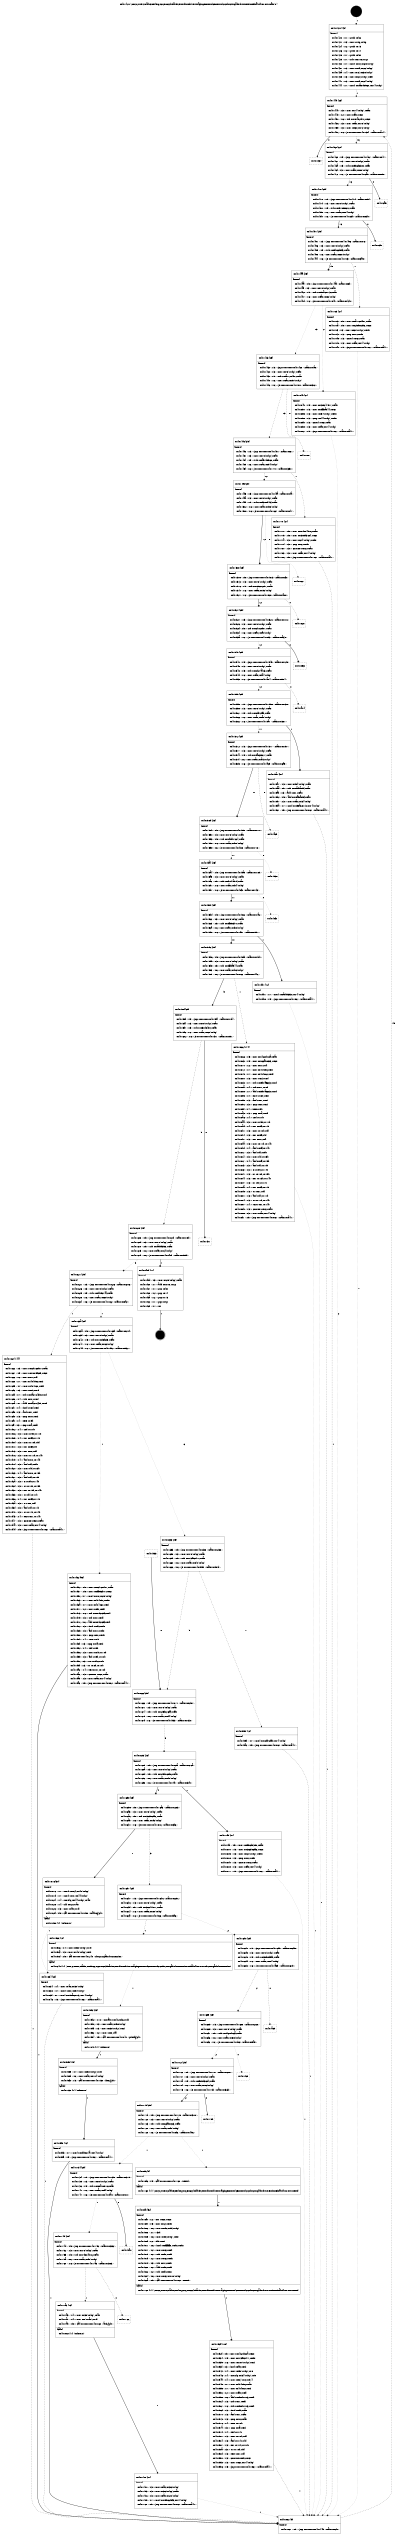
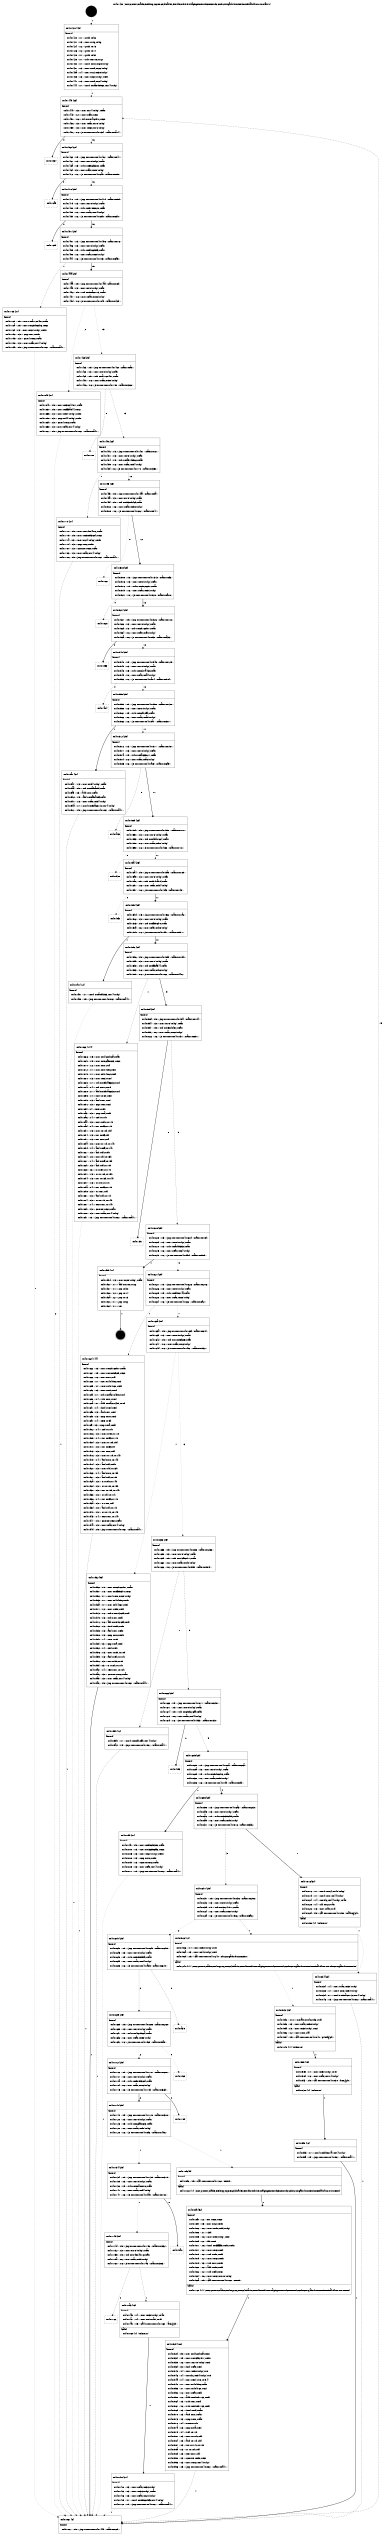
(154, 1623) -> (181, 1744)
